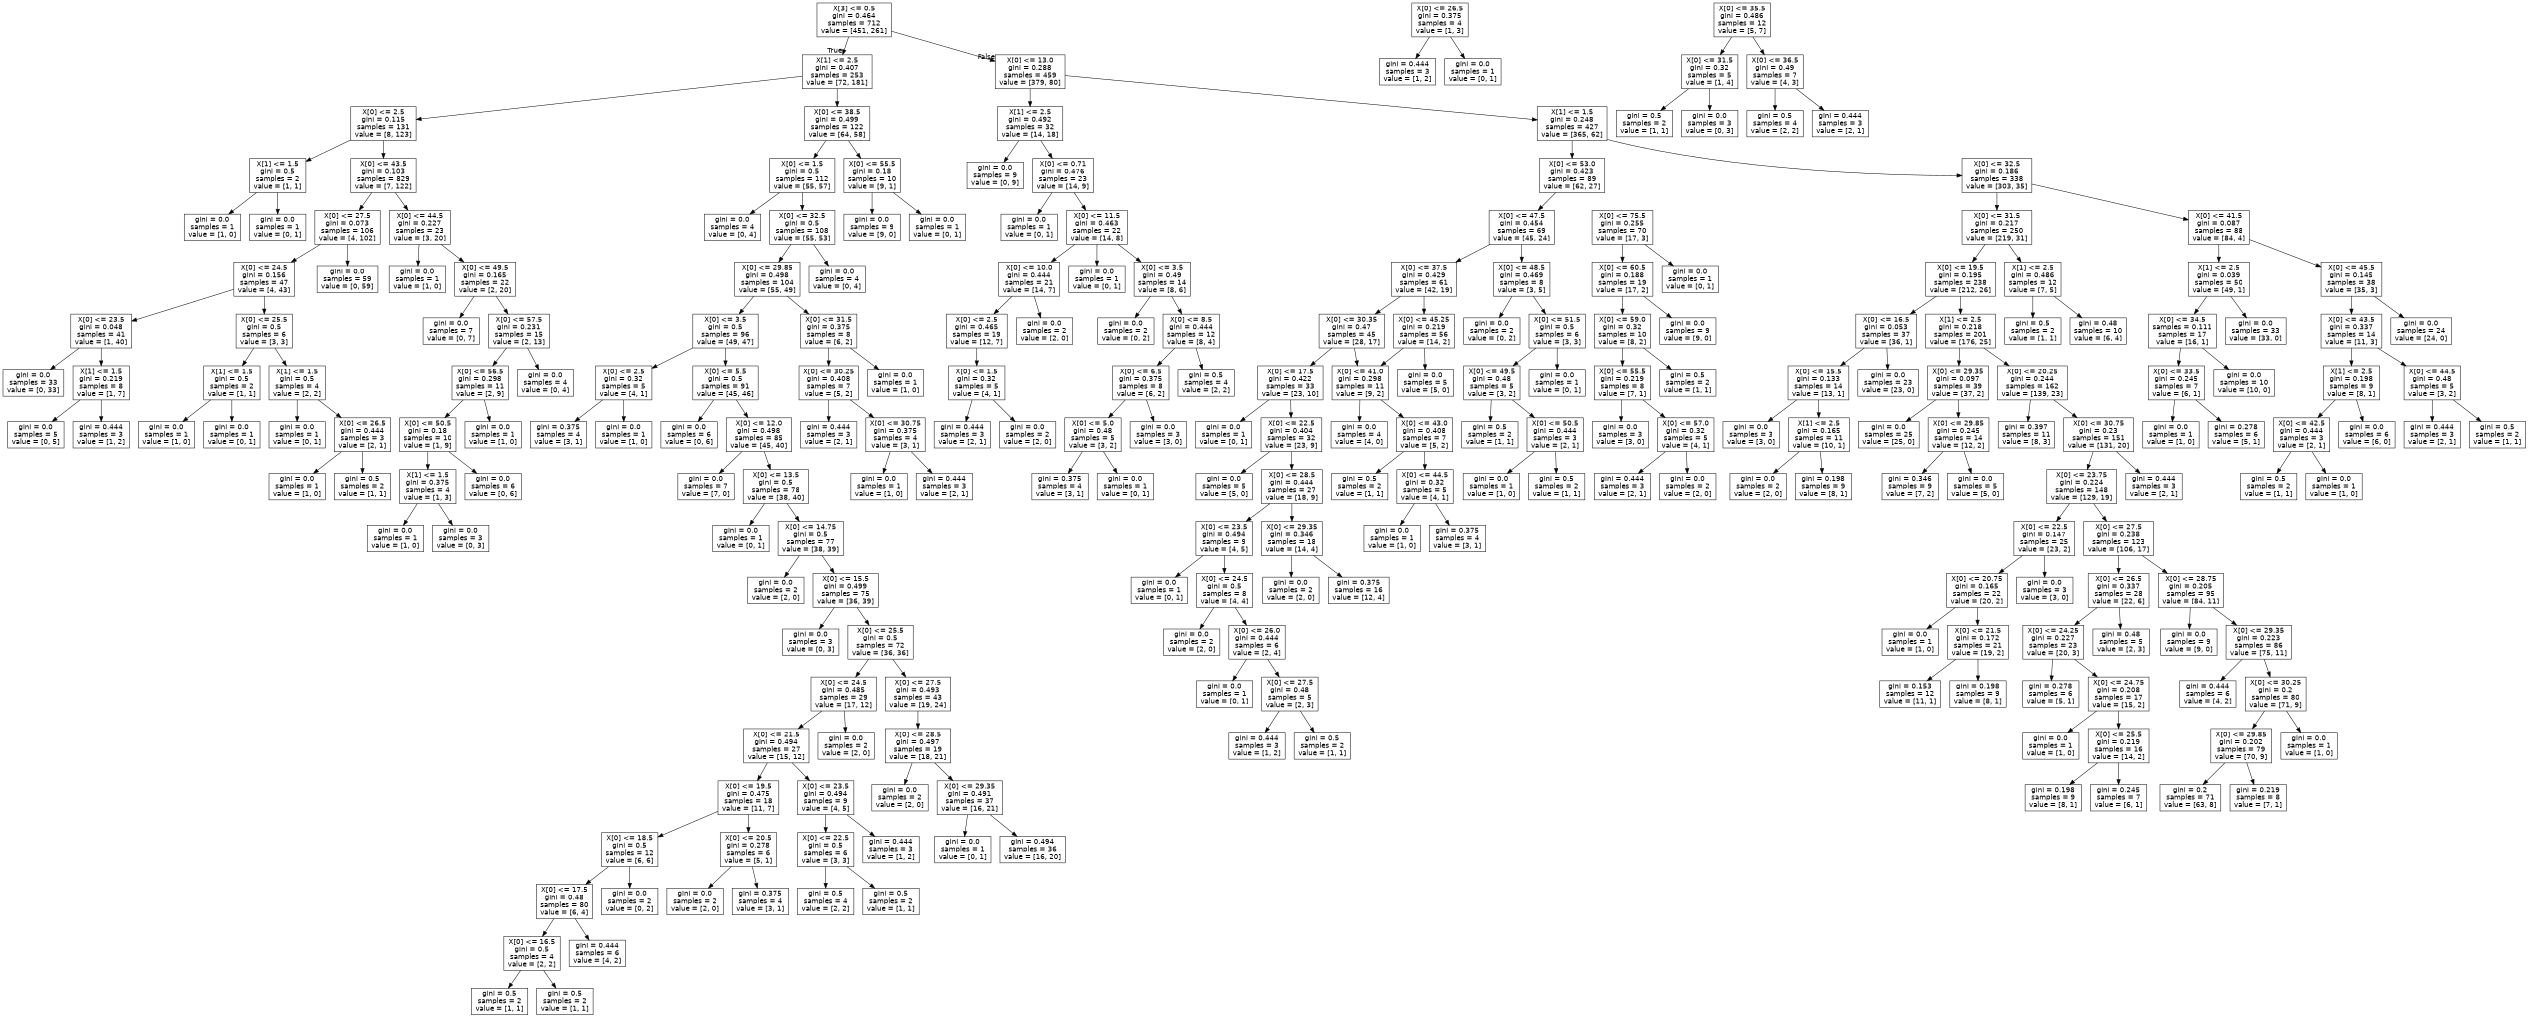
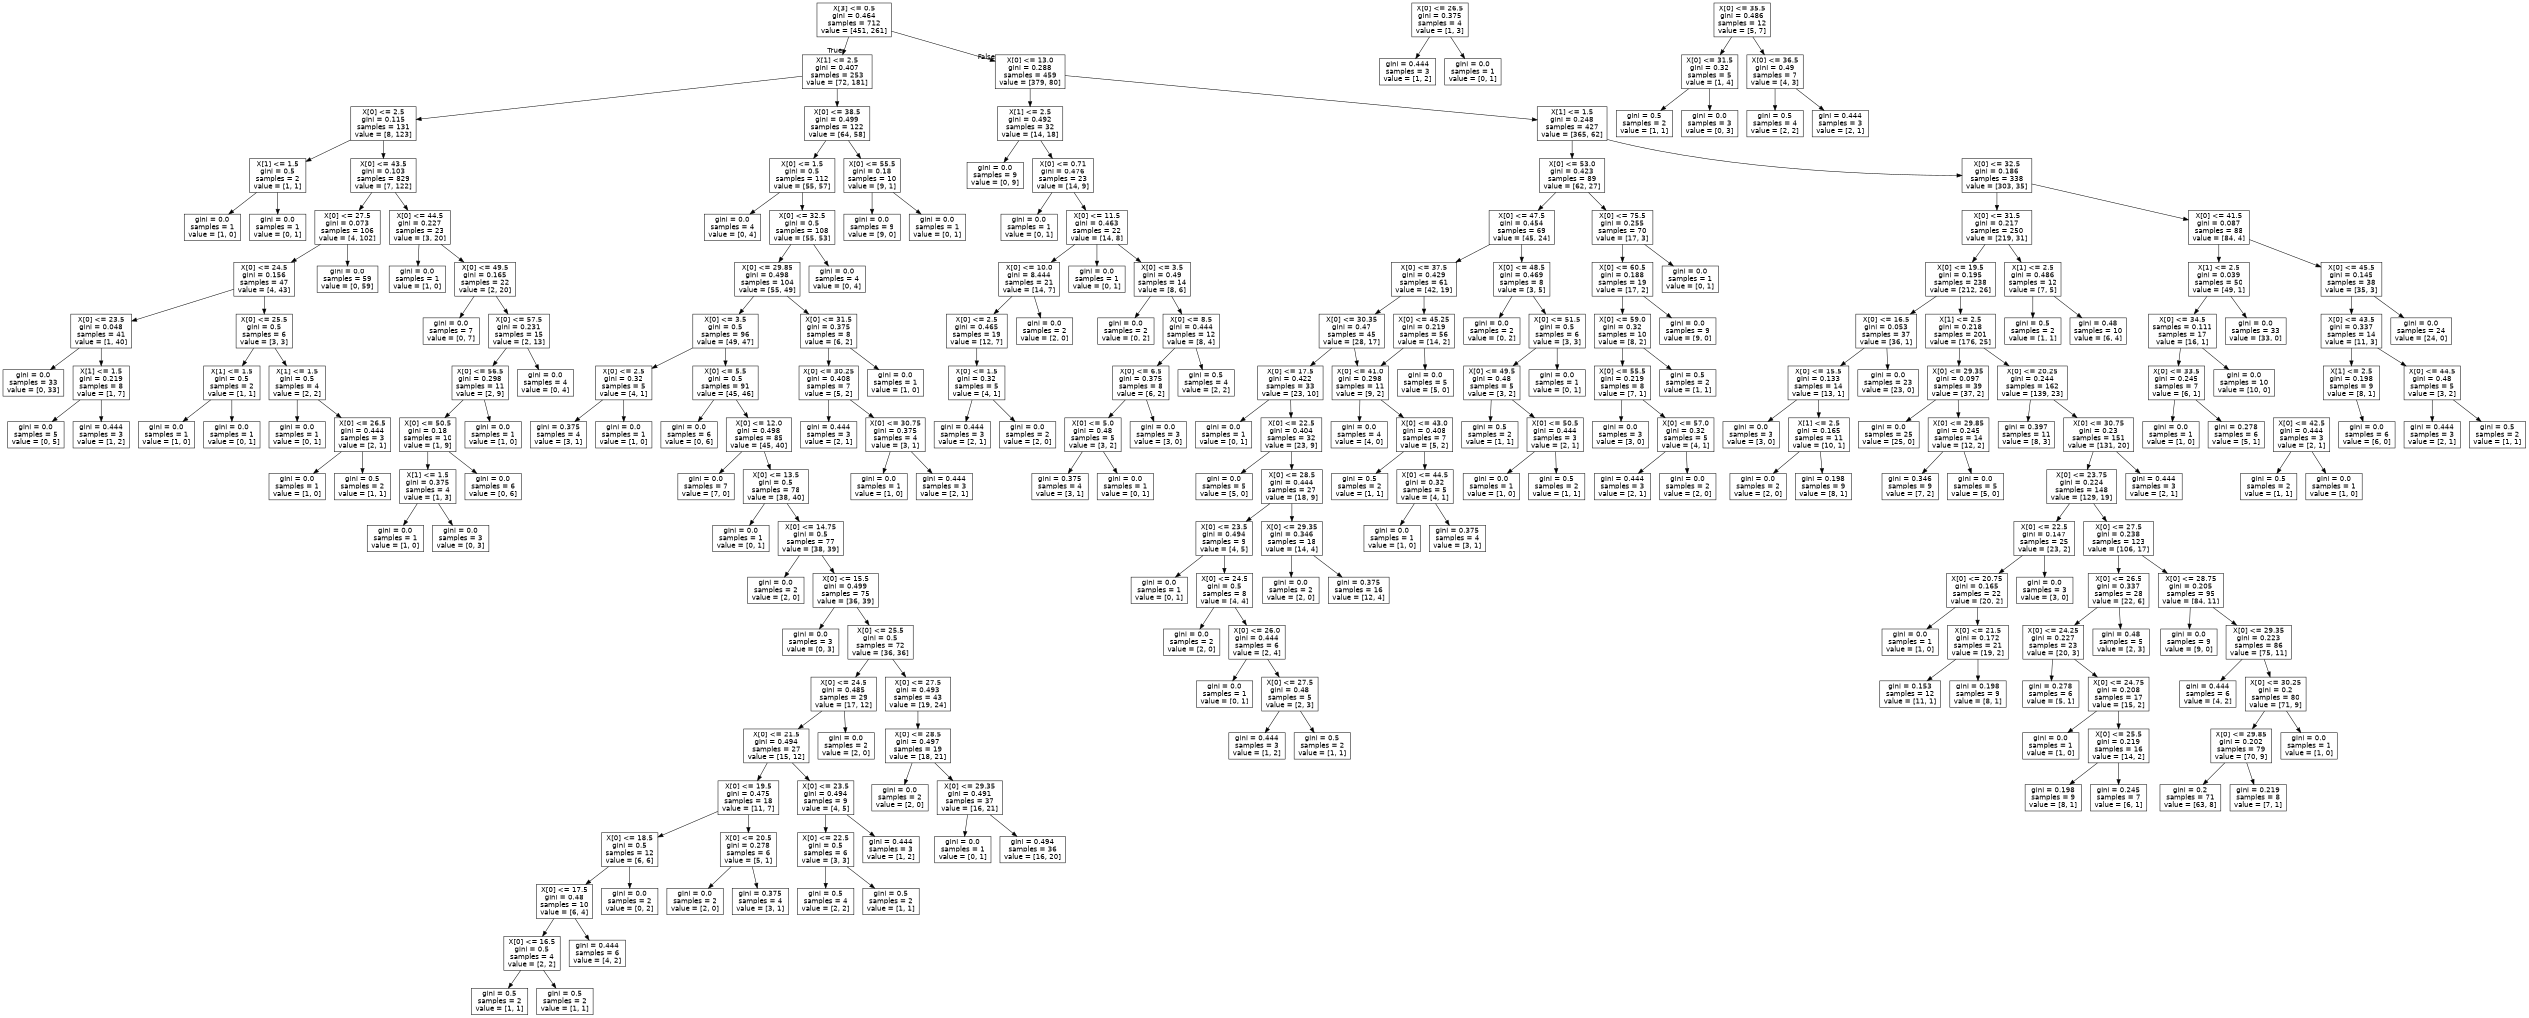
none -> (1595, 200)
(1029, 279) -> (1029, 279)
(2328, 407) -> none
(564, 901) -> (564, 901)
